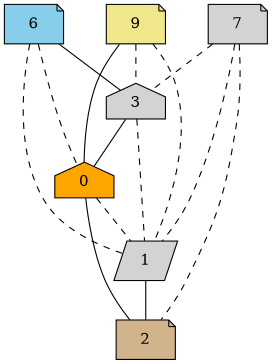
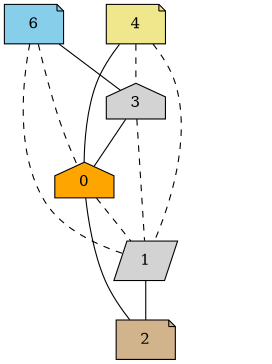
(136, 24) -> (136, 24)
(238, 24) -> none
